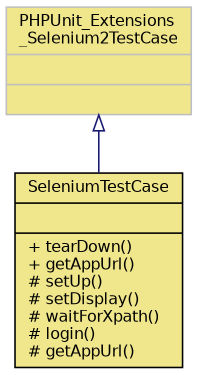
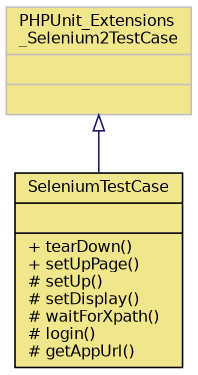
(81, 265) -> (84, 265)
